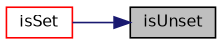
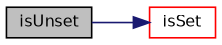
(93, 23) -> (112, 23)
